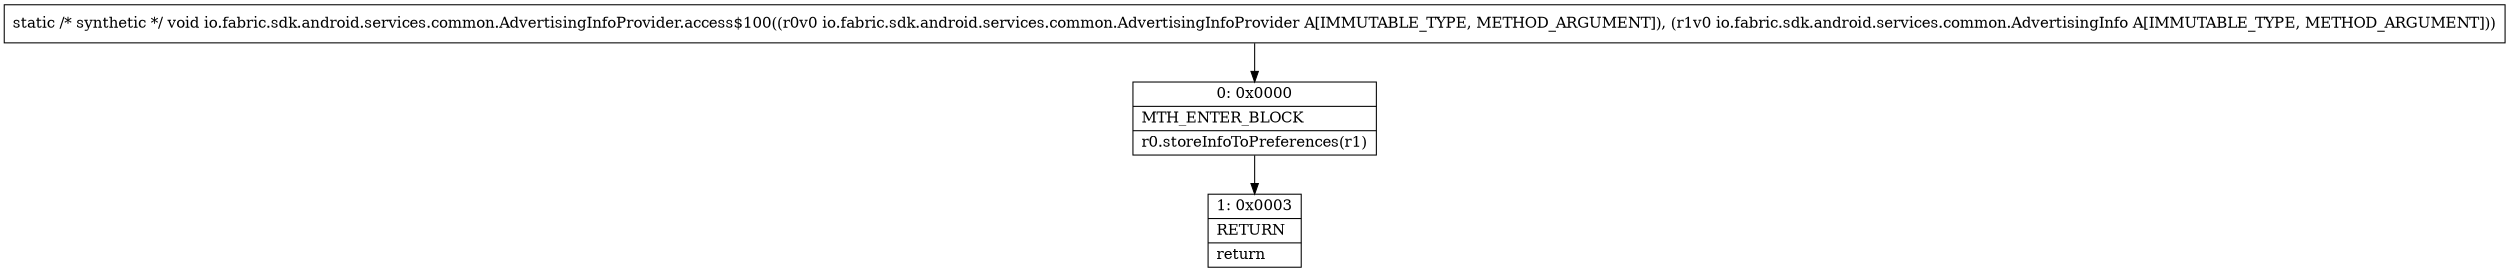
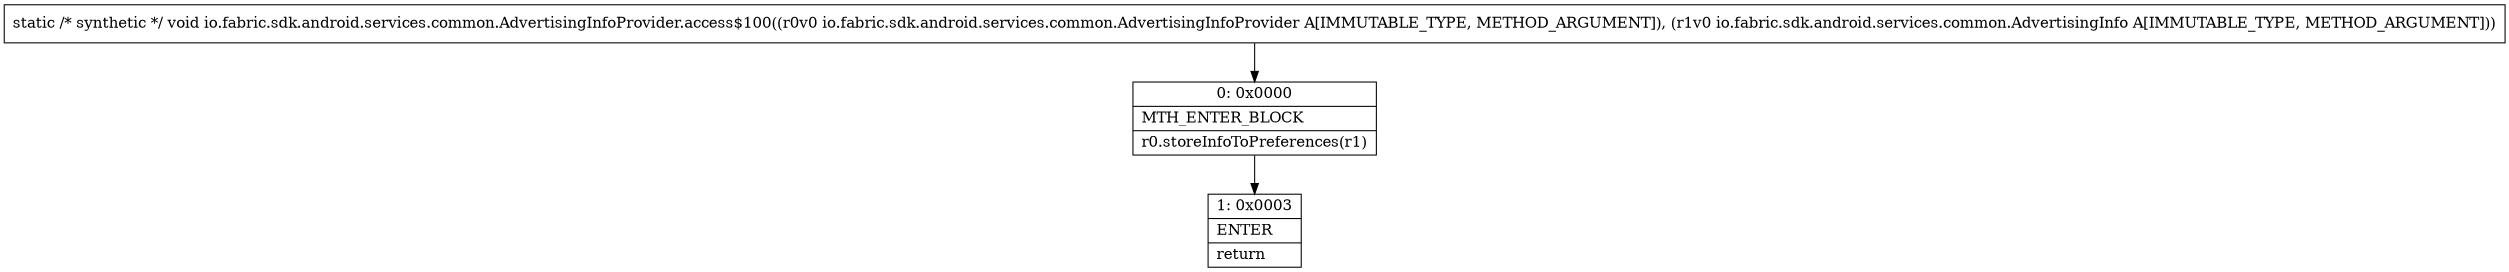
(1251, 230) -> (1245, 230)
